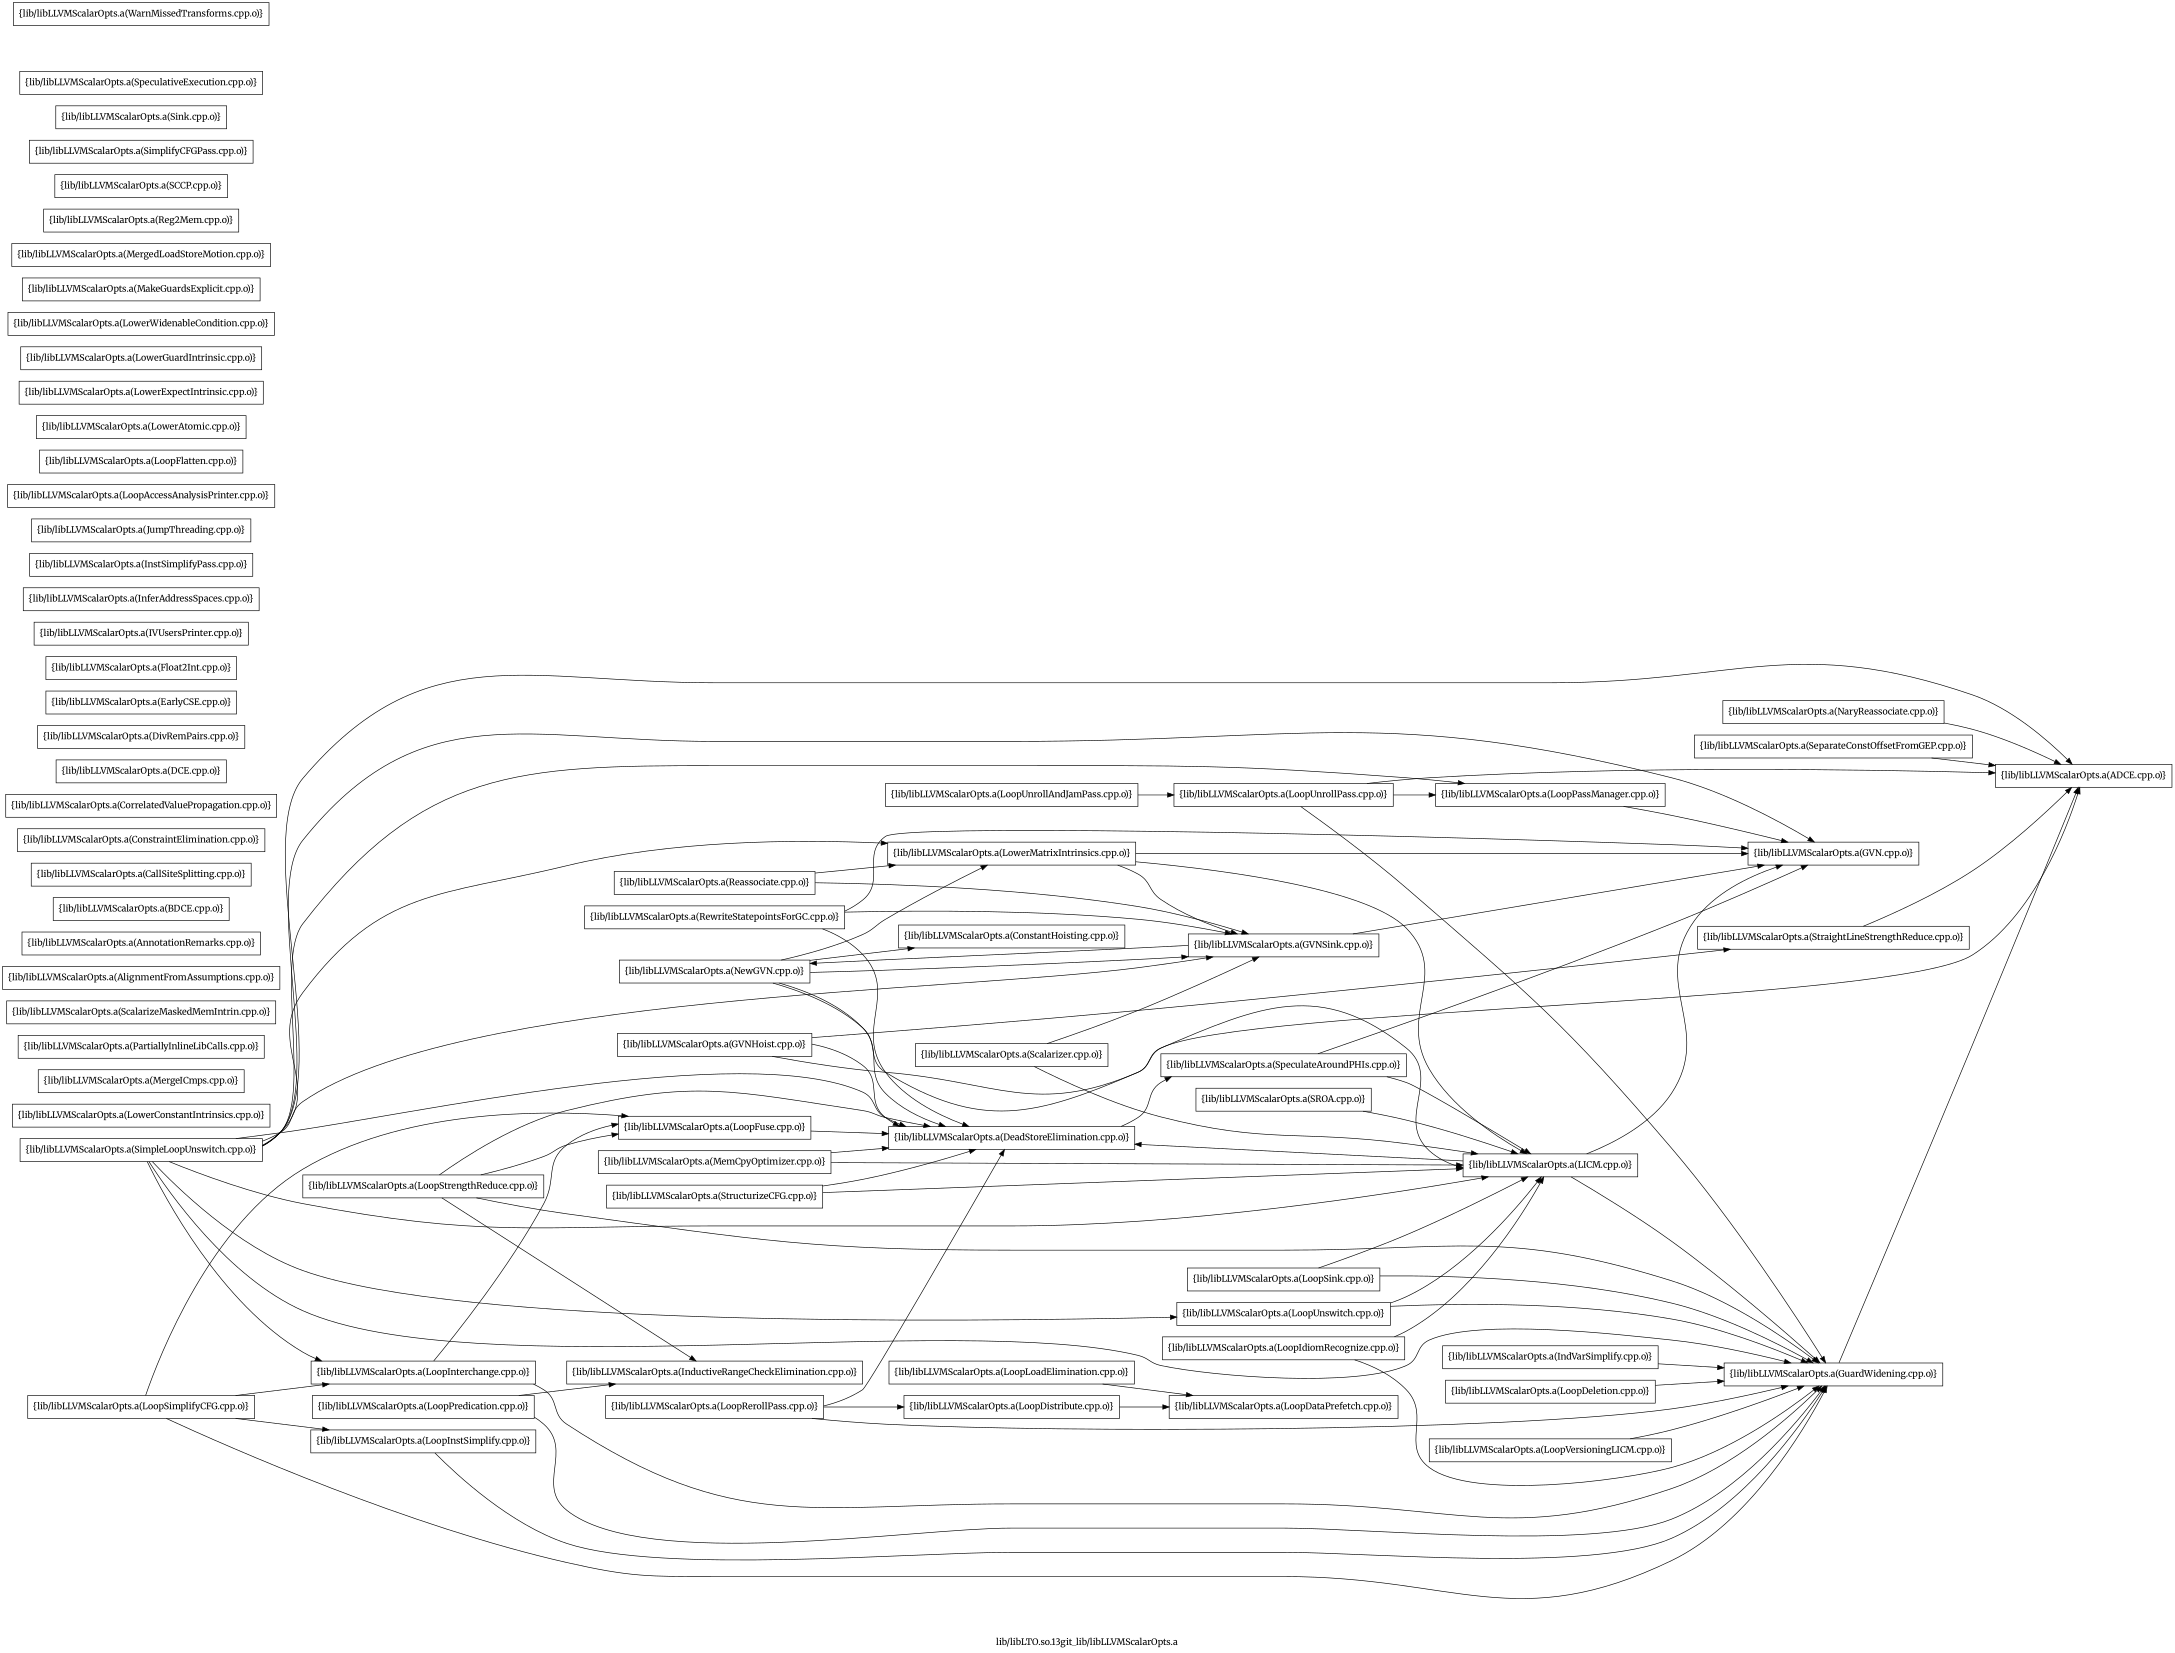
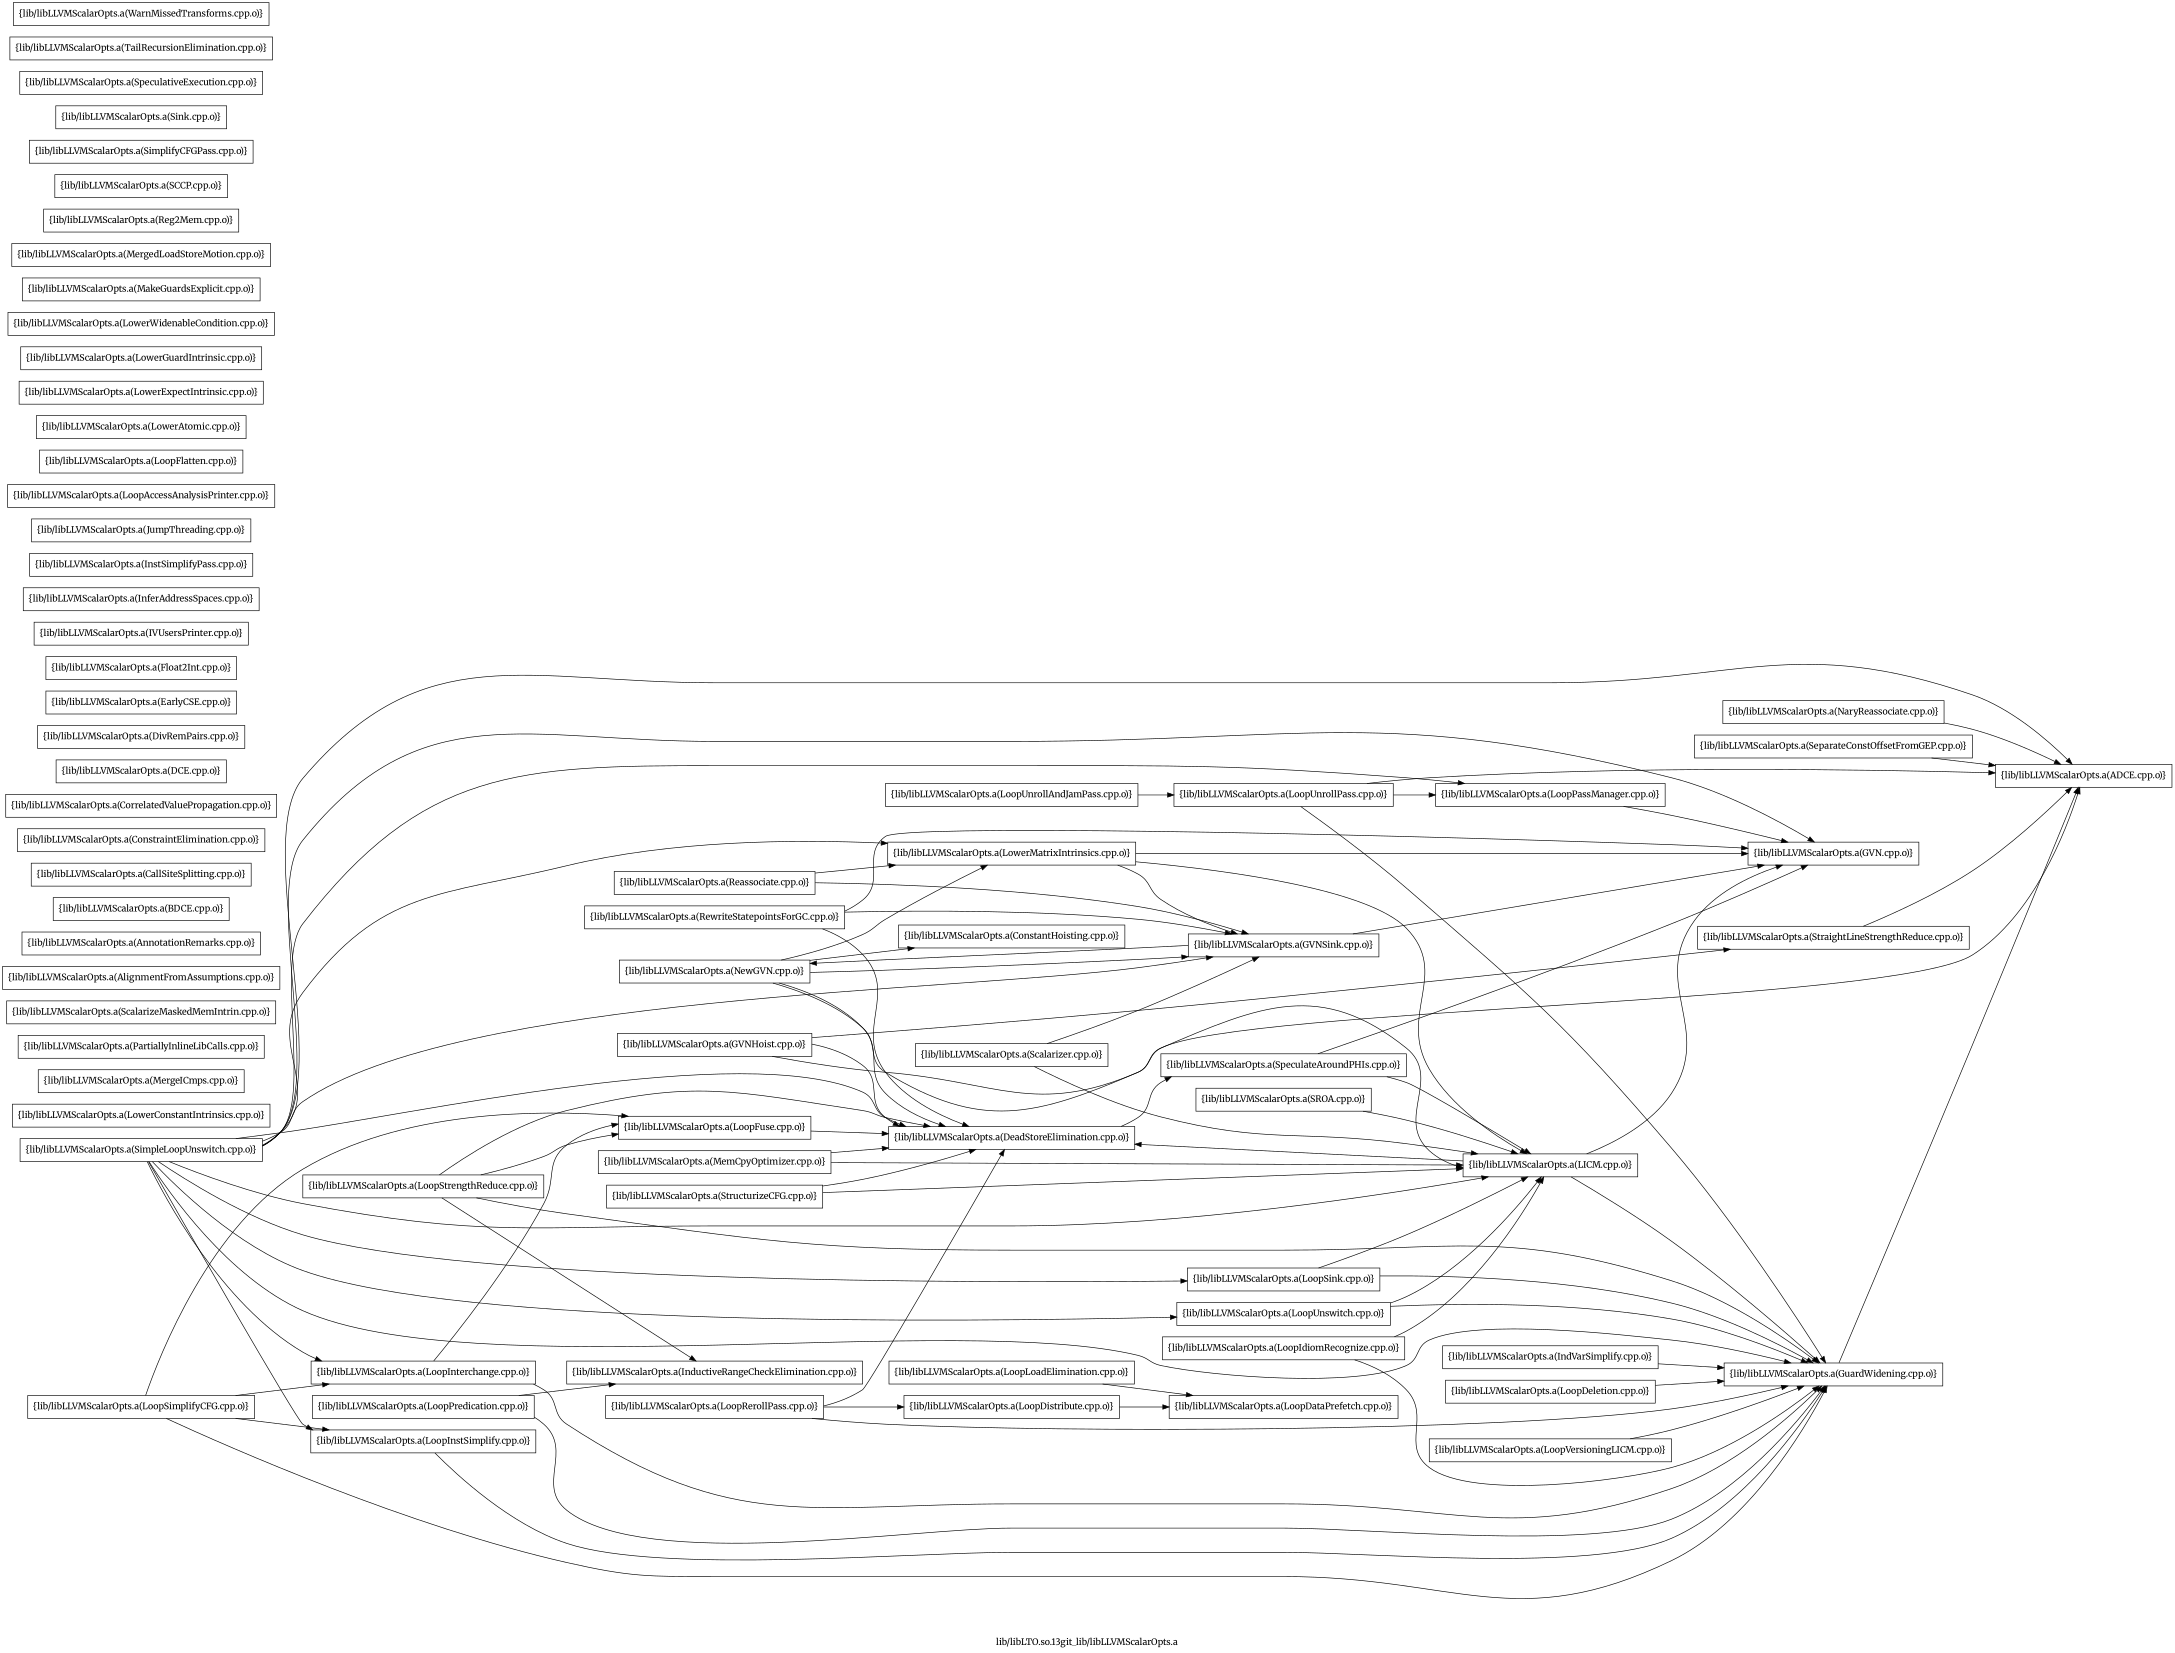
none -> (141, 48)
none -> (659, 1274)
none -> (226, 1296)
